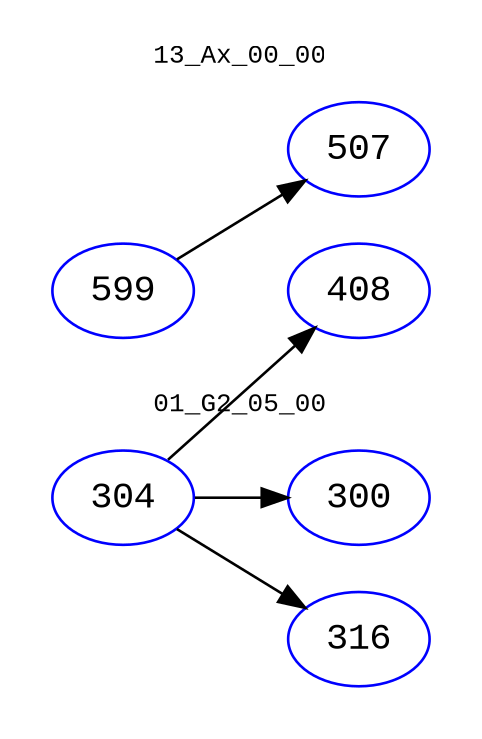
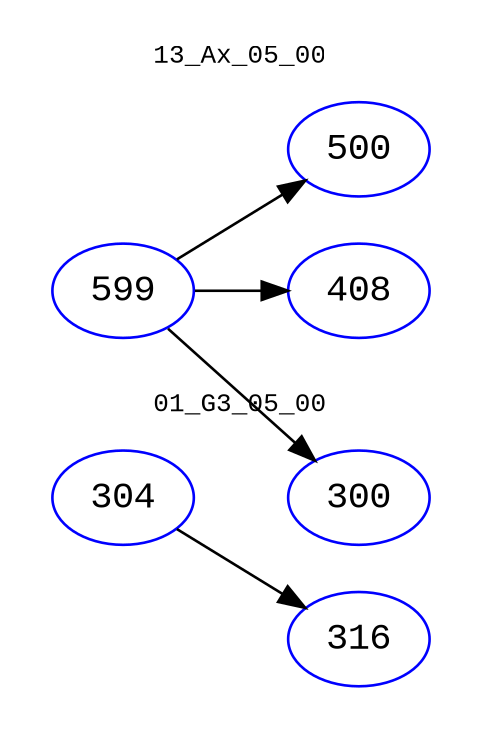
(241, 56) -> (241, 56)
(359, 149) -> (359, 149)
(232, 403) -> (228, 291)
(241, 405) -> (241, 405)
(228, 498) -> (244, 397)
